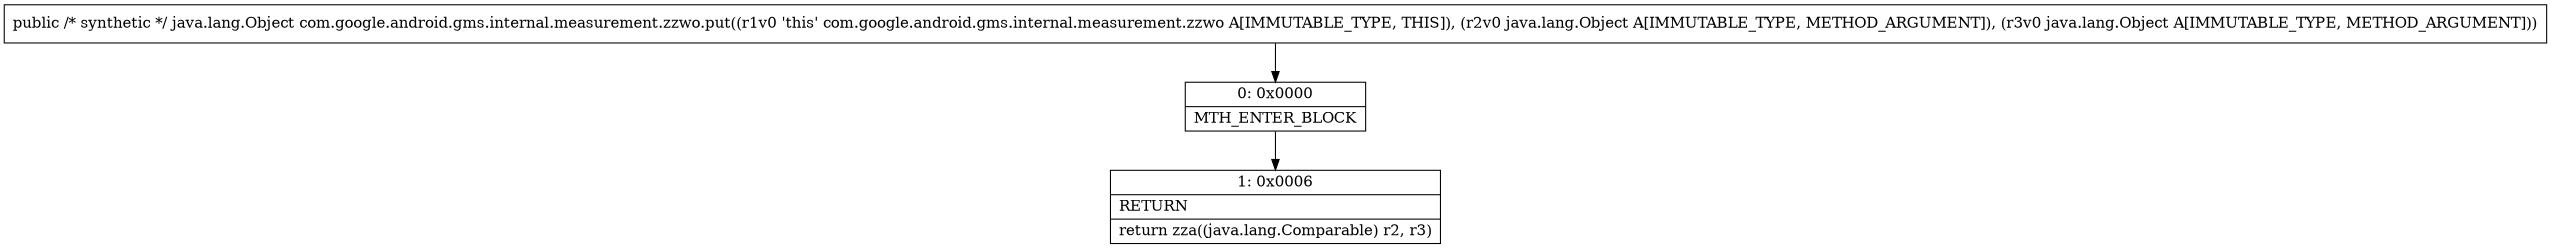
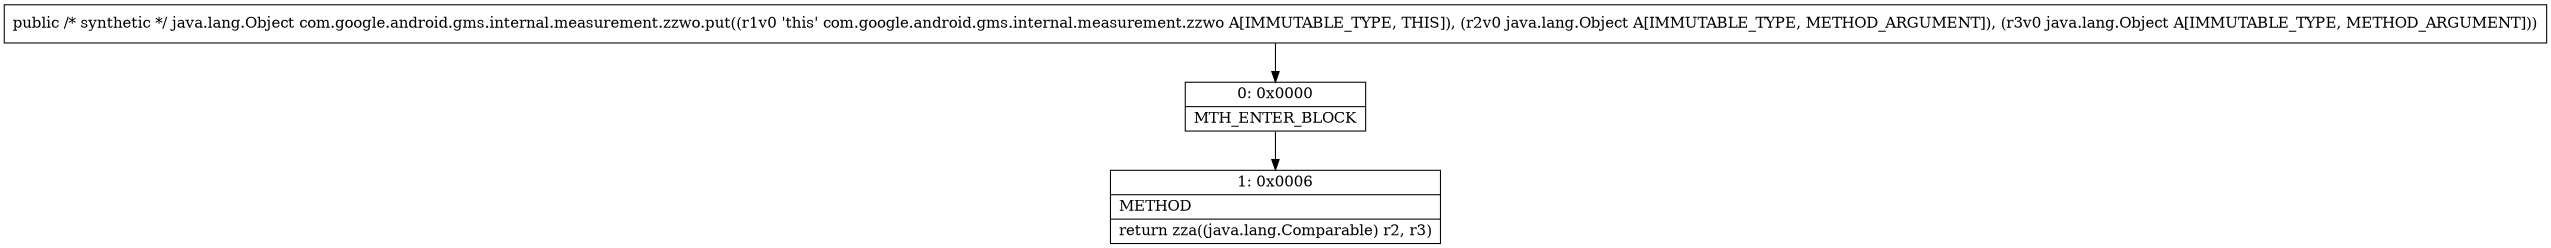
(1153, 206) -> (1156, 206)
